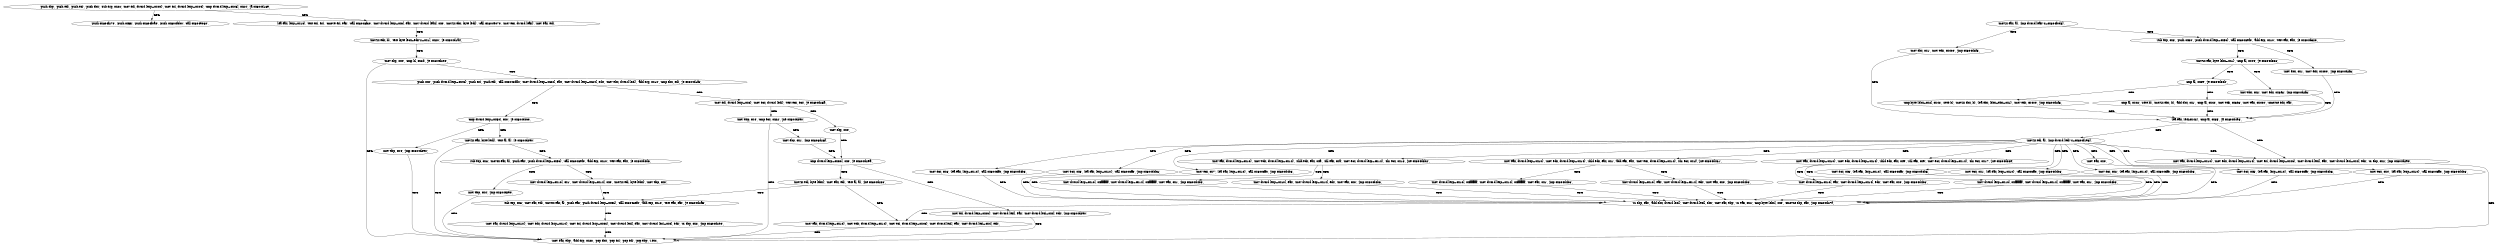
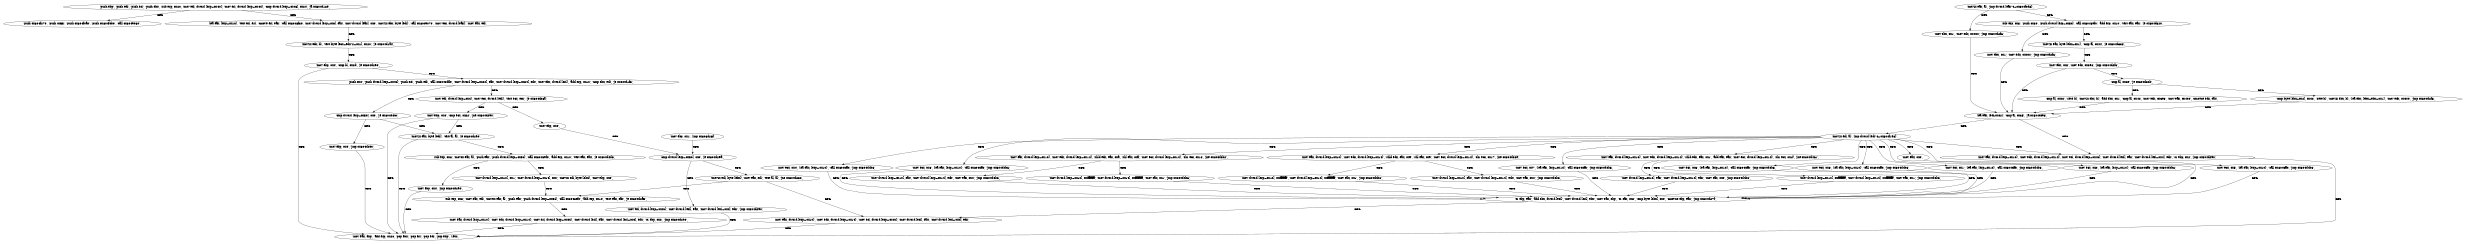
(2223, 71) -> (2107, 74)
(787, 130) -> (454, 125)
